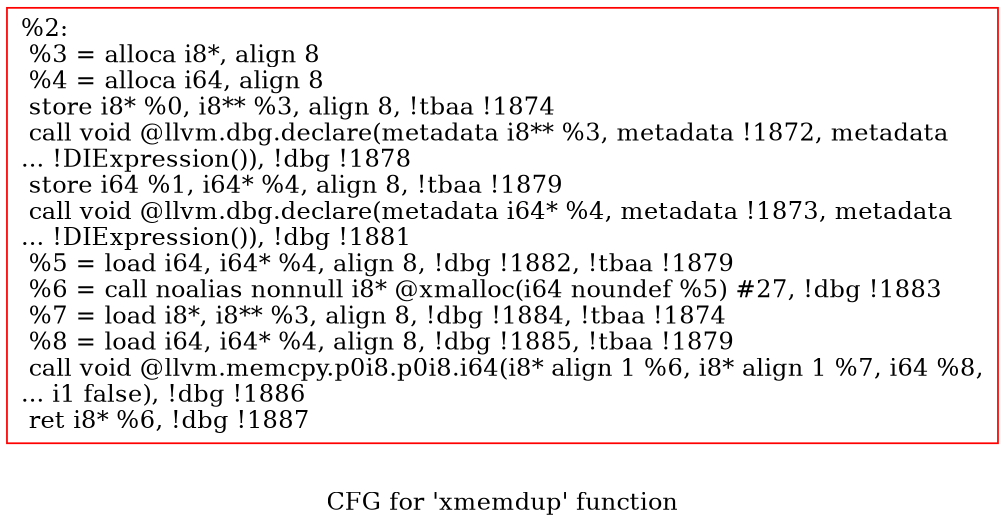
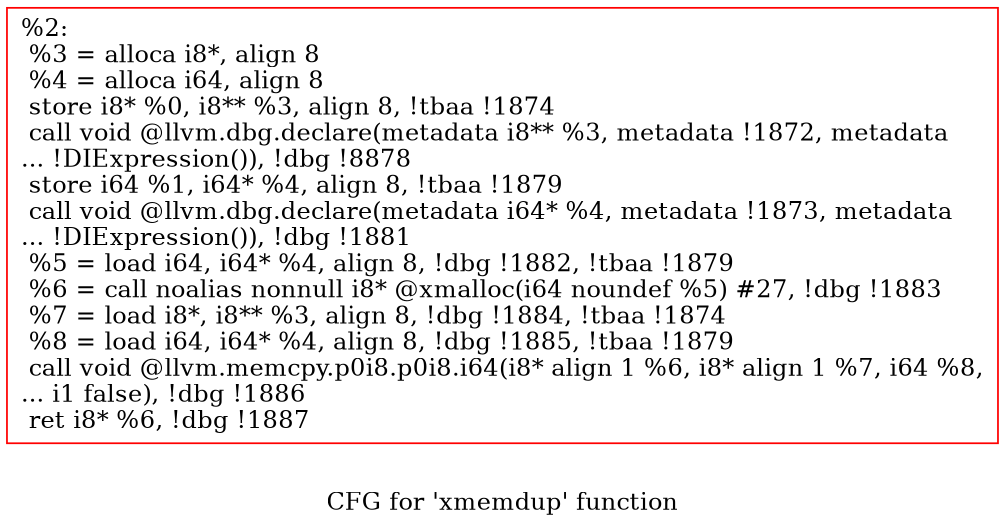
(217, 159) -> (217, 159)
